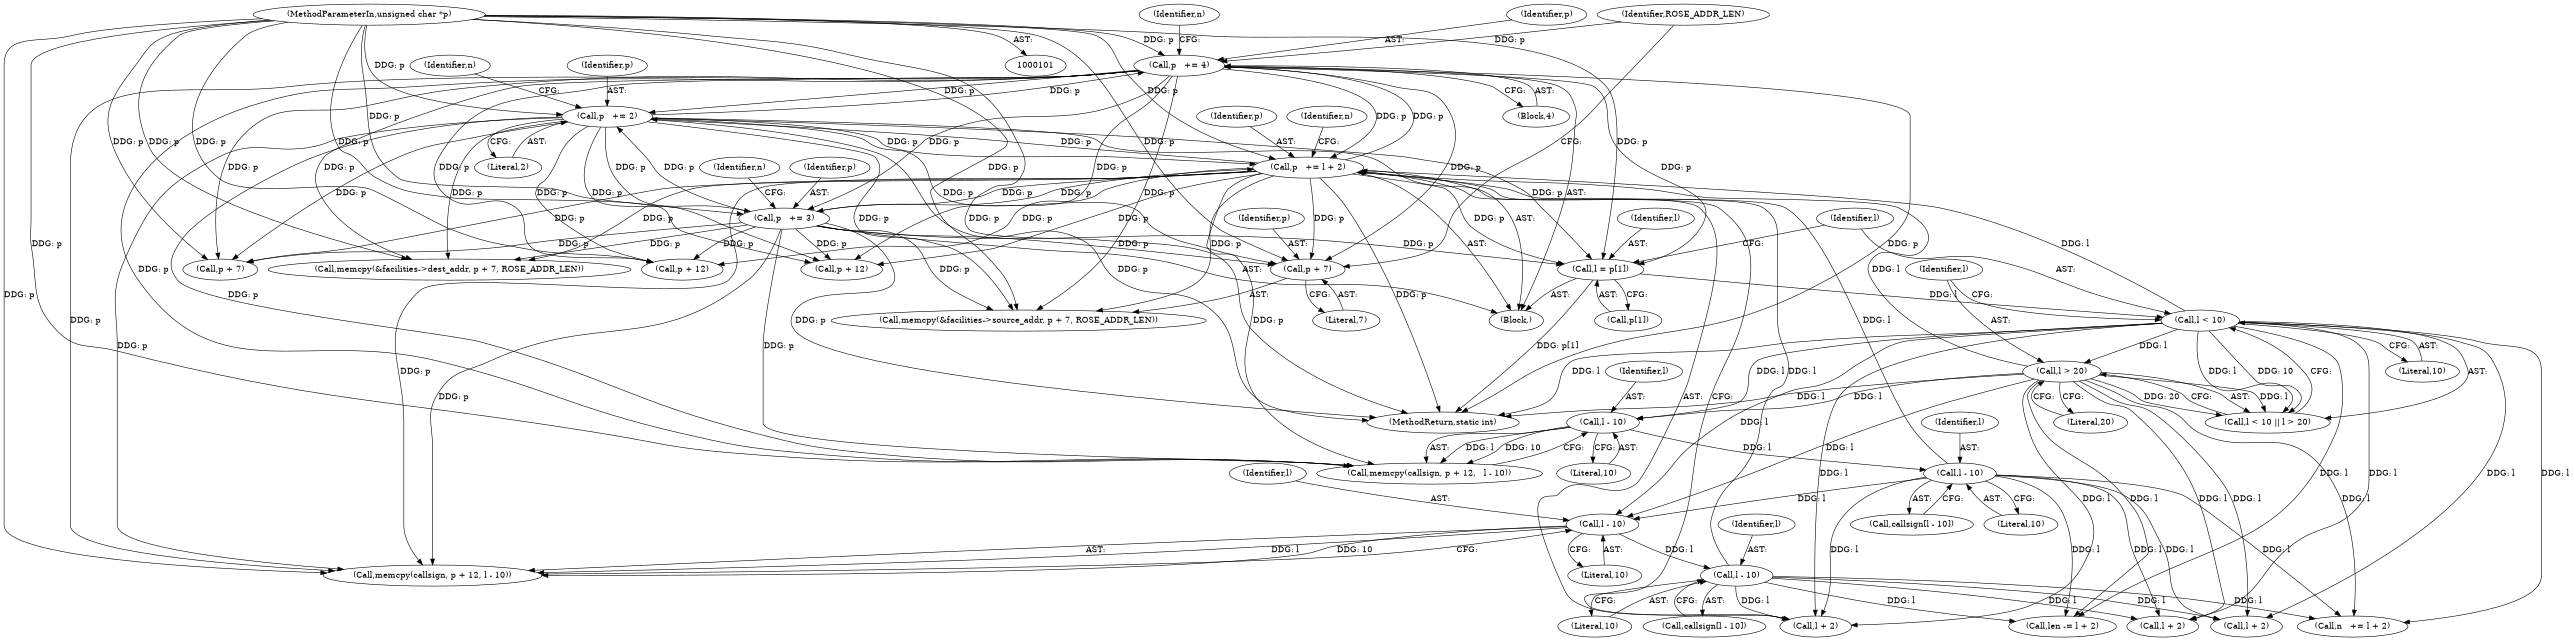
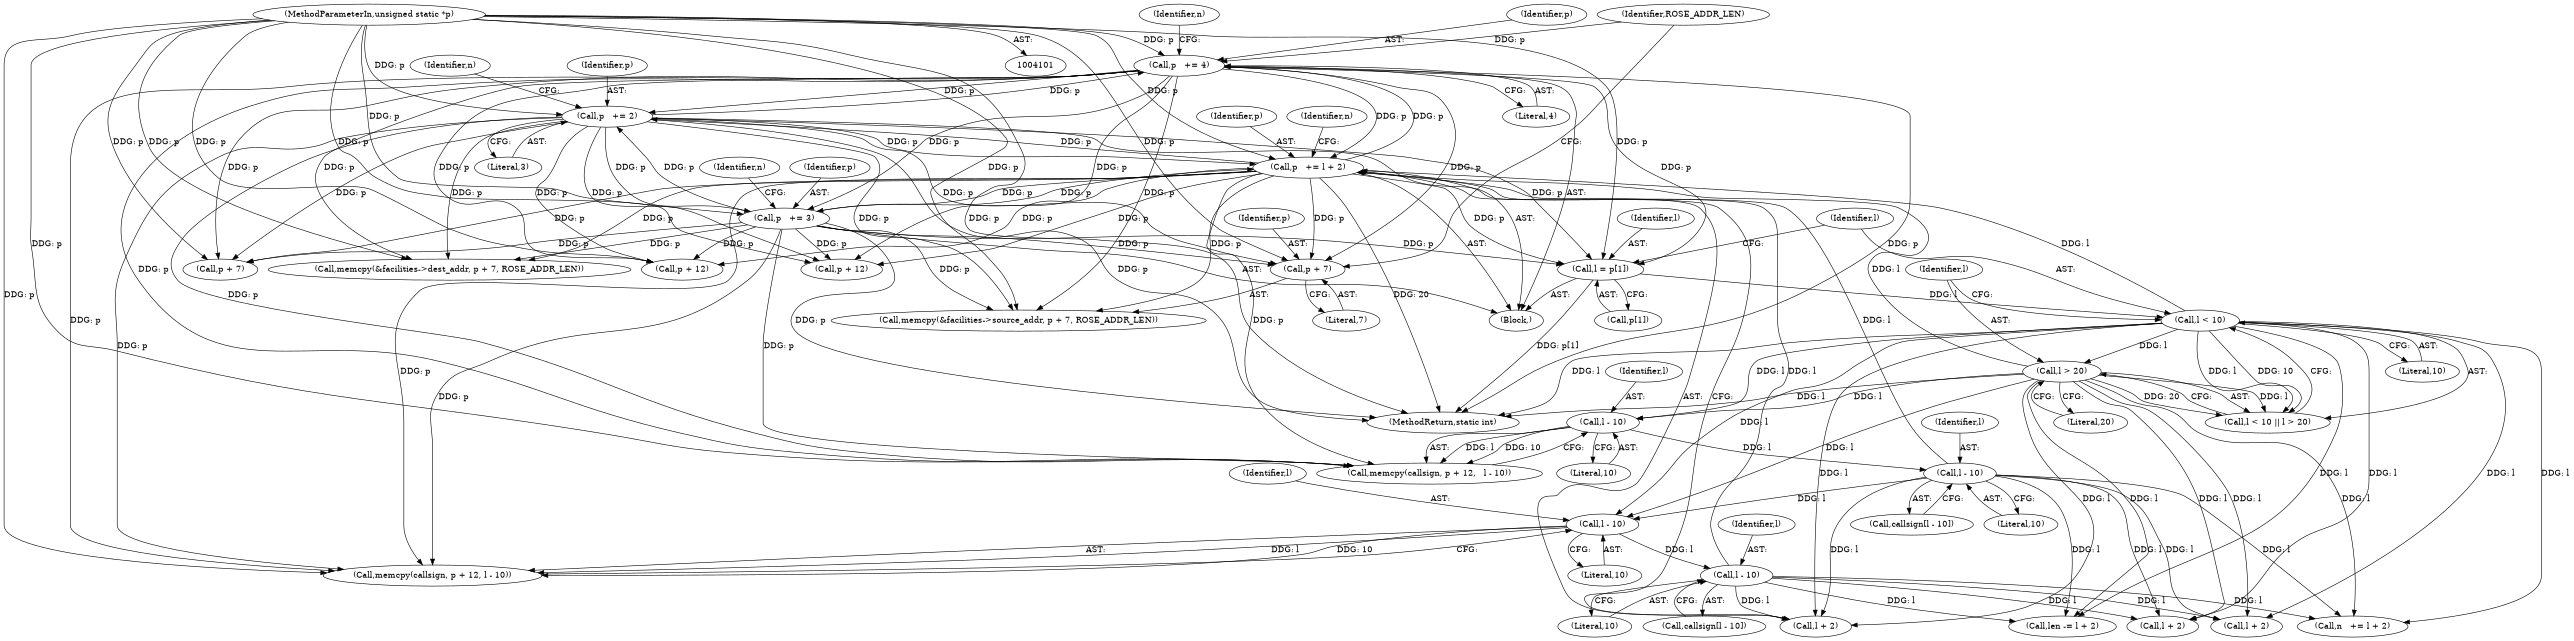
(369, 15) -> (369, 15)
(1036, 66) -> (1036, 66)
(1536, 117) -> (1536, 117)
(508, 168) -> (508, 168)
(1411, 295) -> (1411, 295)
